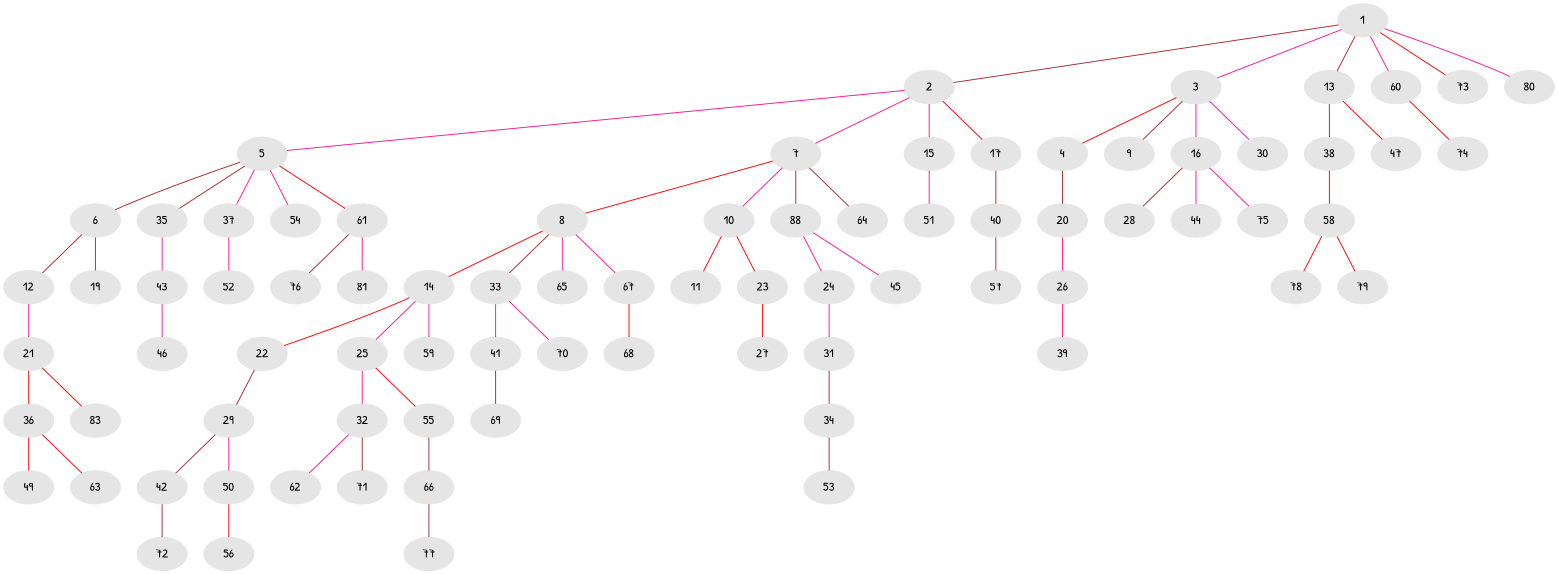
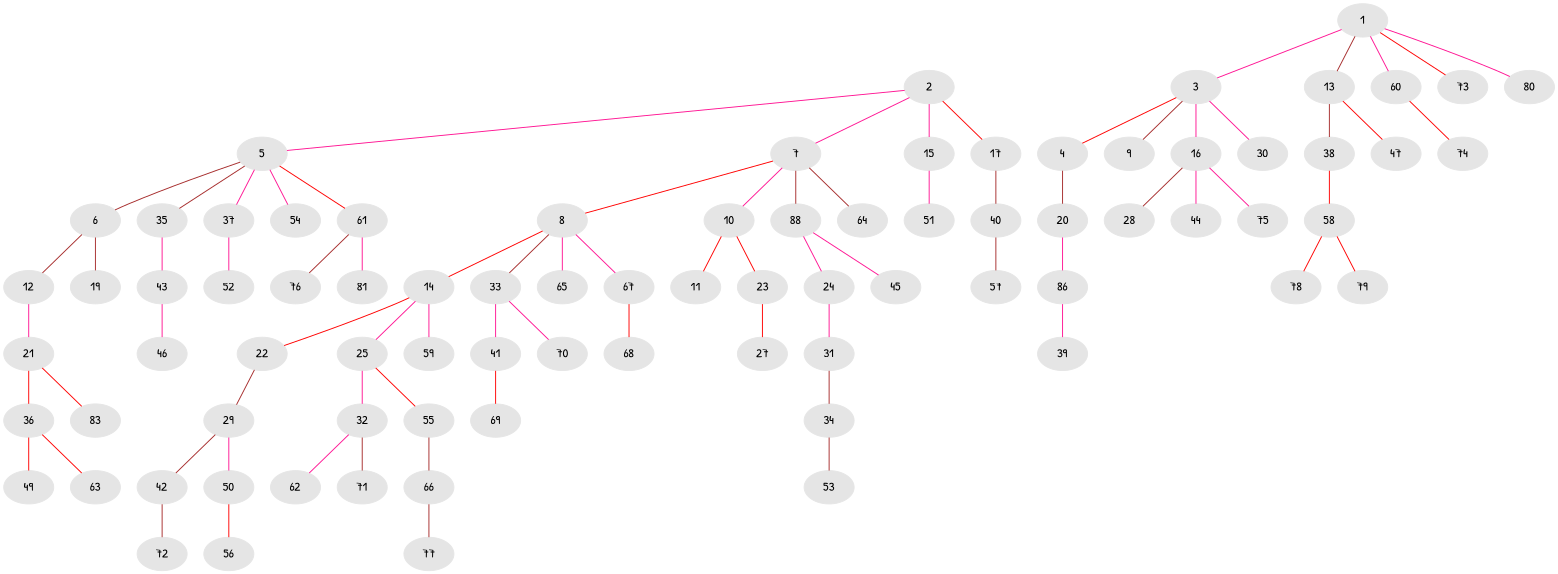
(1146, 54) -> none
(1063, 287) -> (1063, 287)
